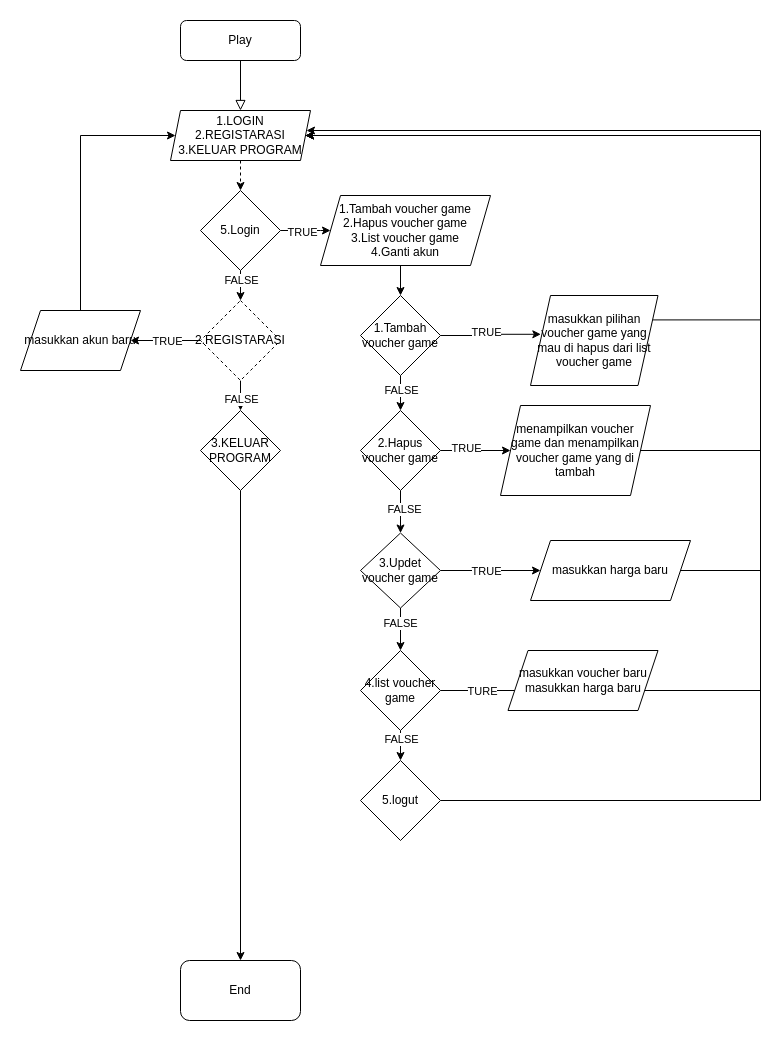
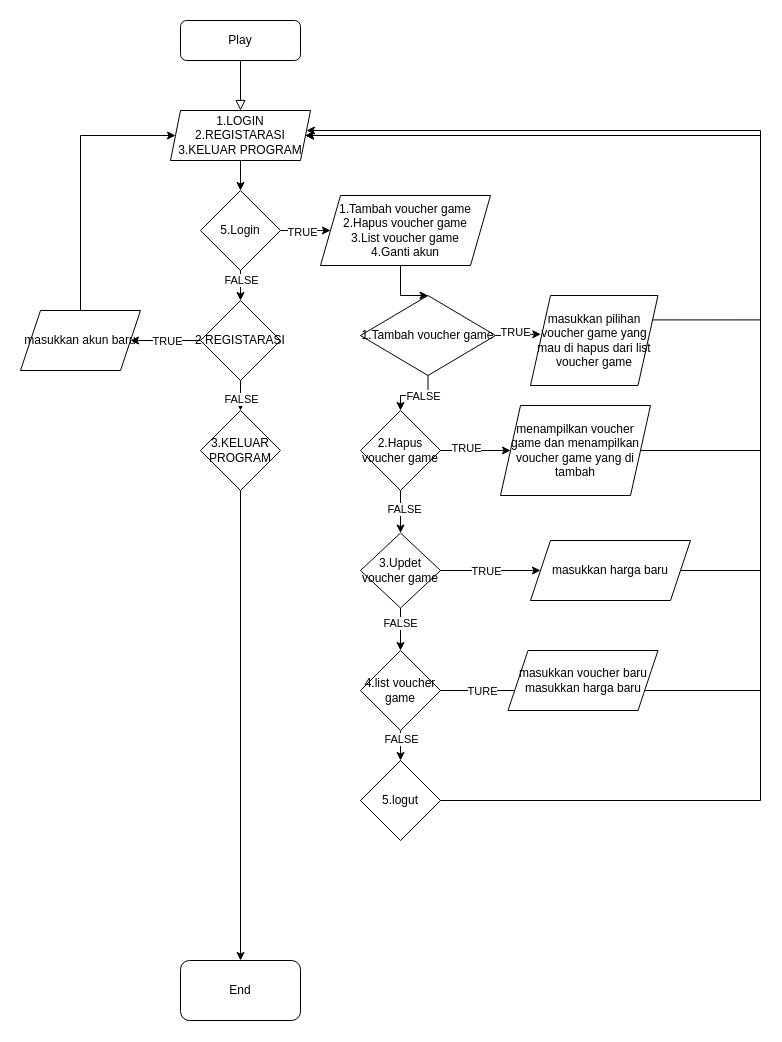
(241, 173) -> (241, 173)
(401, 336) -> (428, 336)
(241, 341) -> (241, 341)
